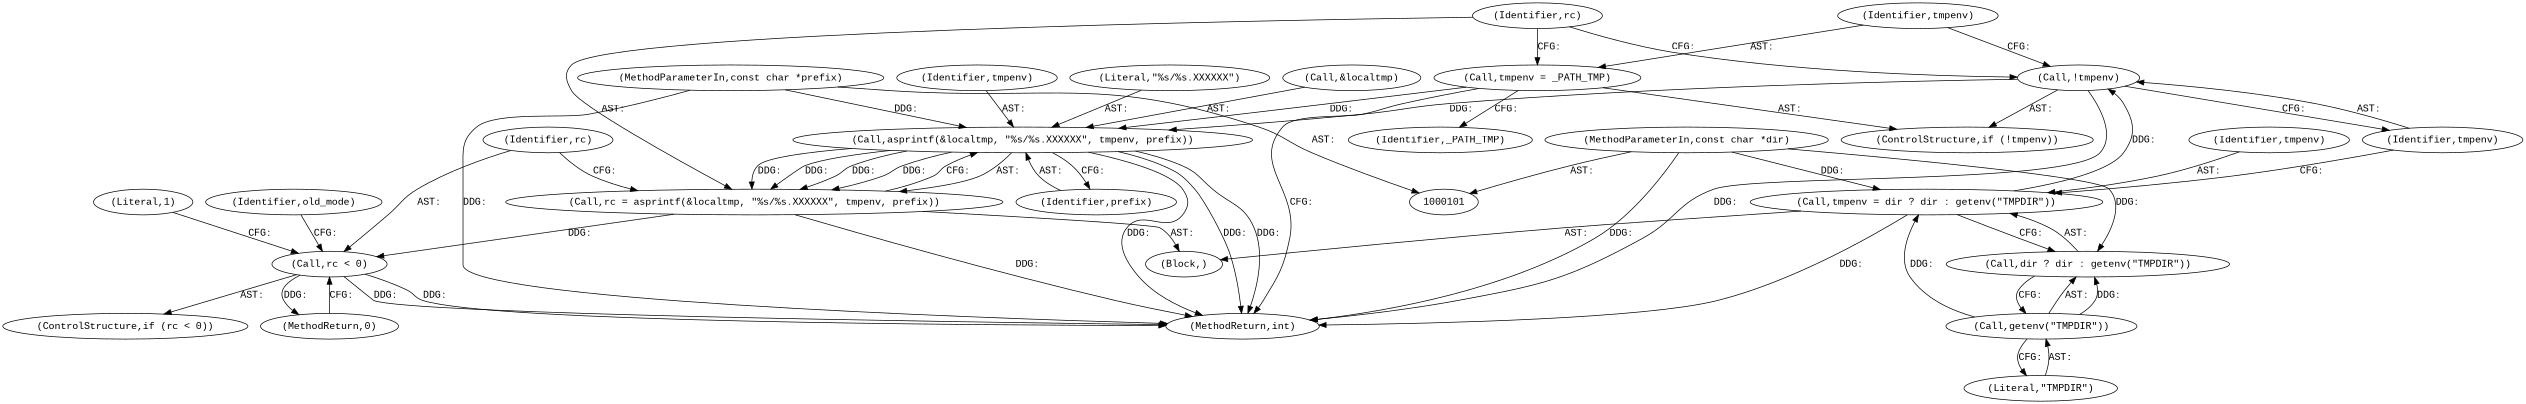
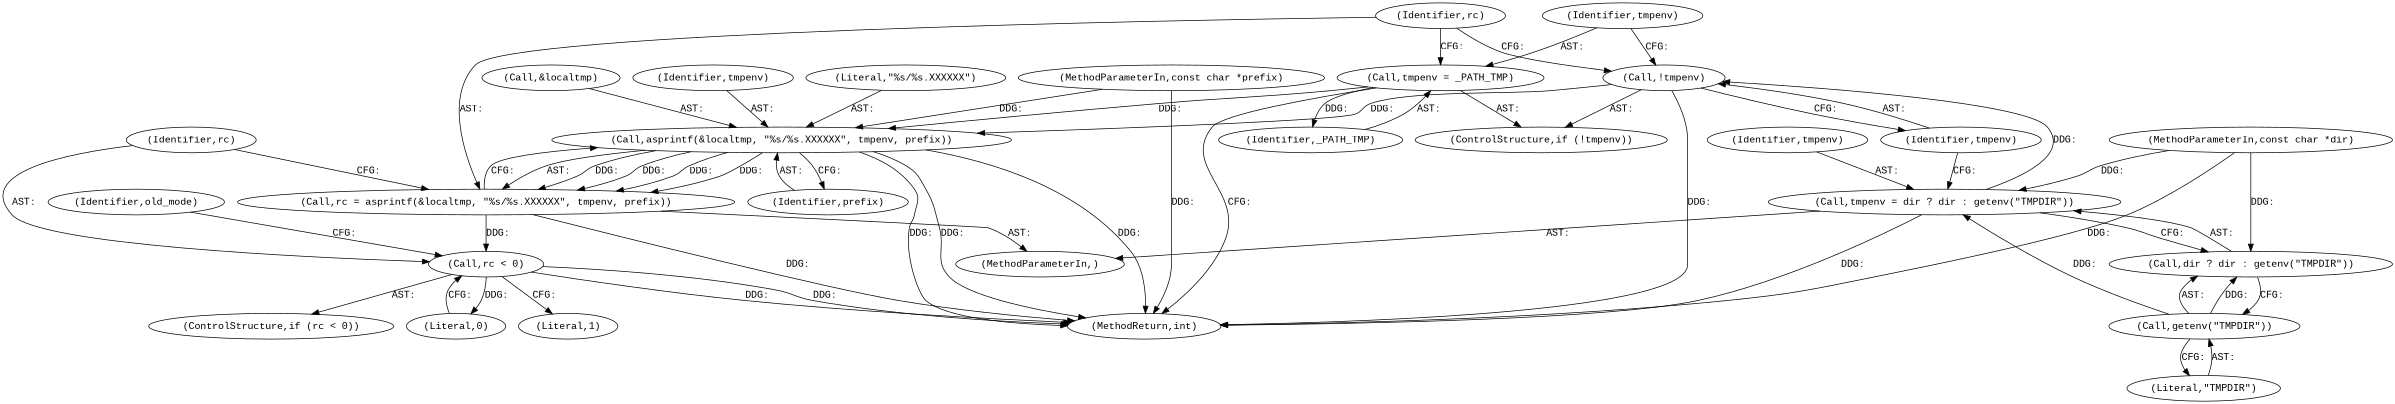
(1510, 109) -> (1340, 109)
none -> (1398, 117)
(1444, 202) -> none
(232, 232) -> (524, 293)
(1184, 264) -> (1040, 264)
(330, 326) -> (456, 326)
